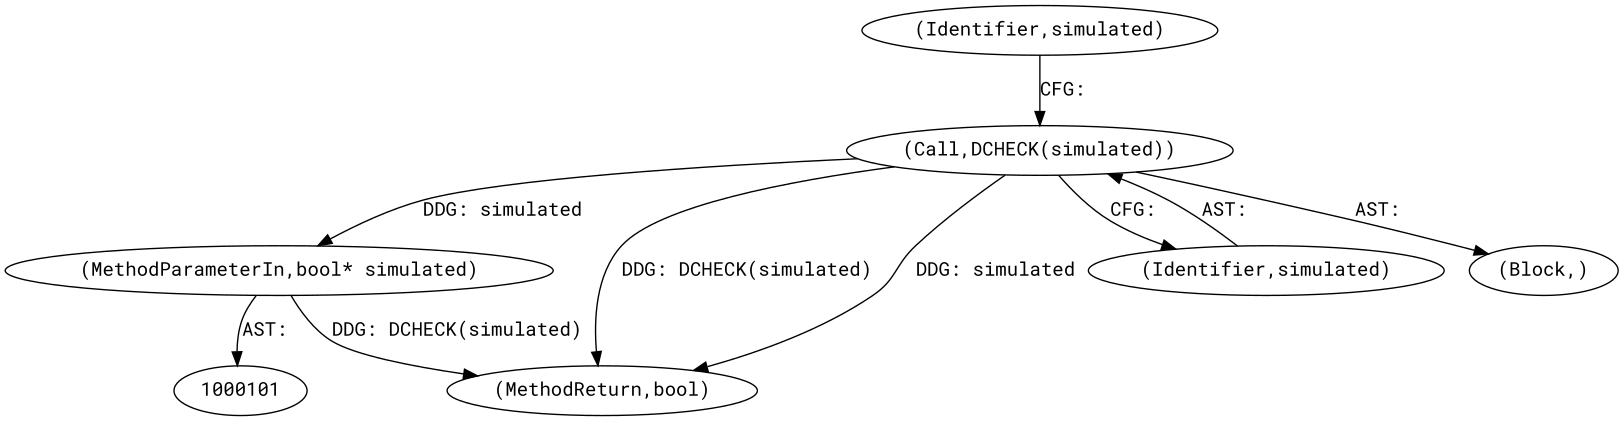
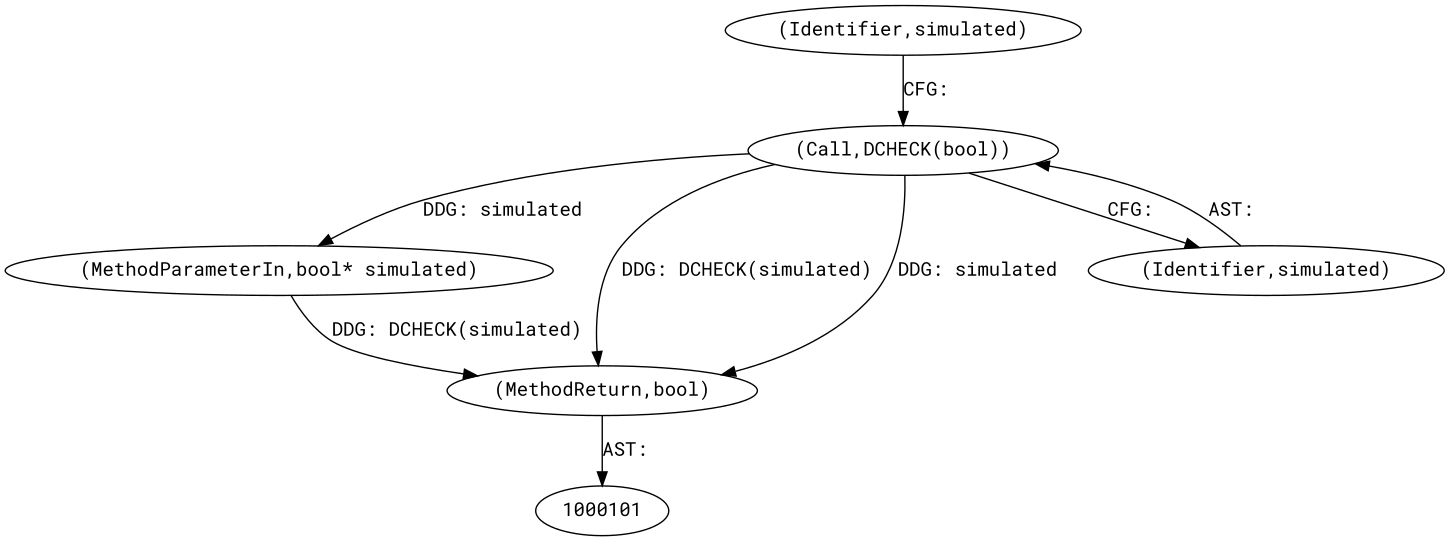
(1040, 150) -> (903, 150)
(1544, 271) -> none
(241, 322) -> (602, 444)
